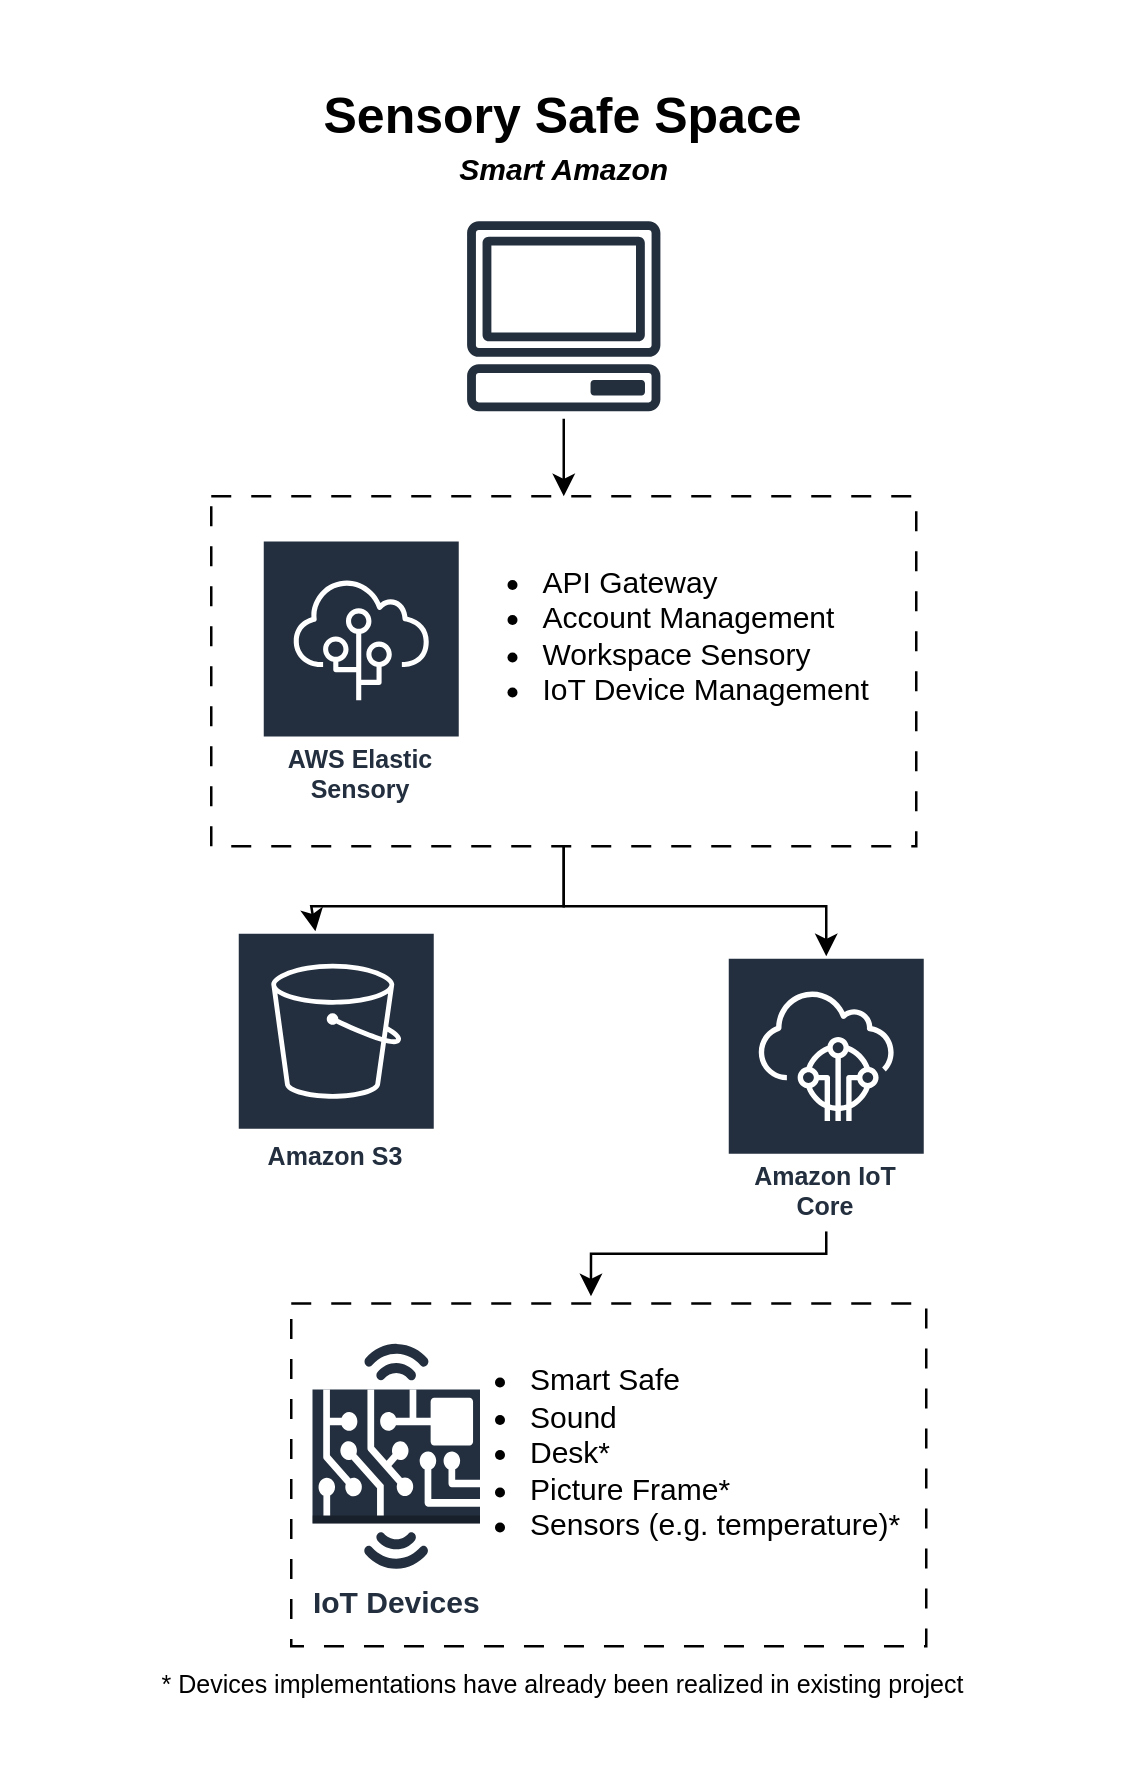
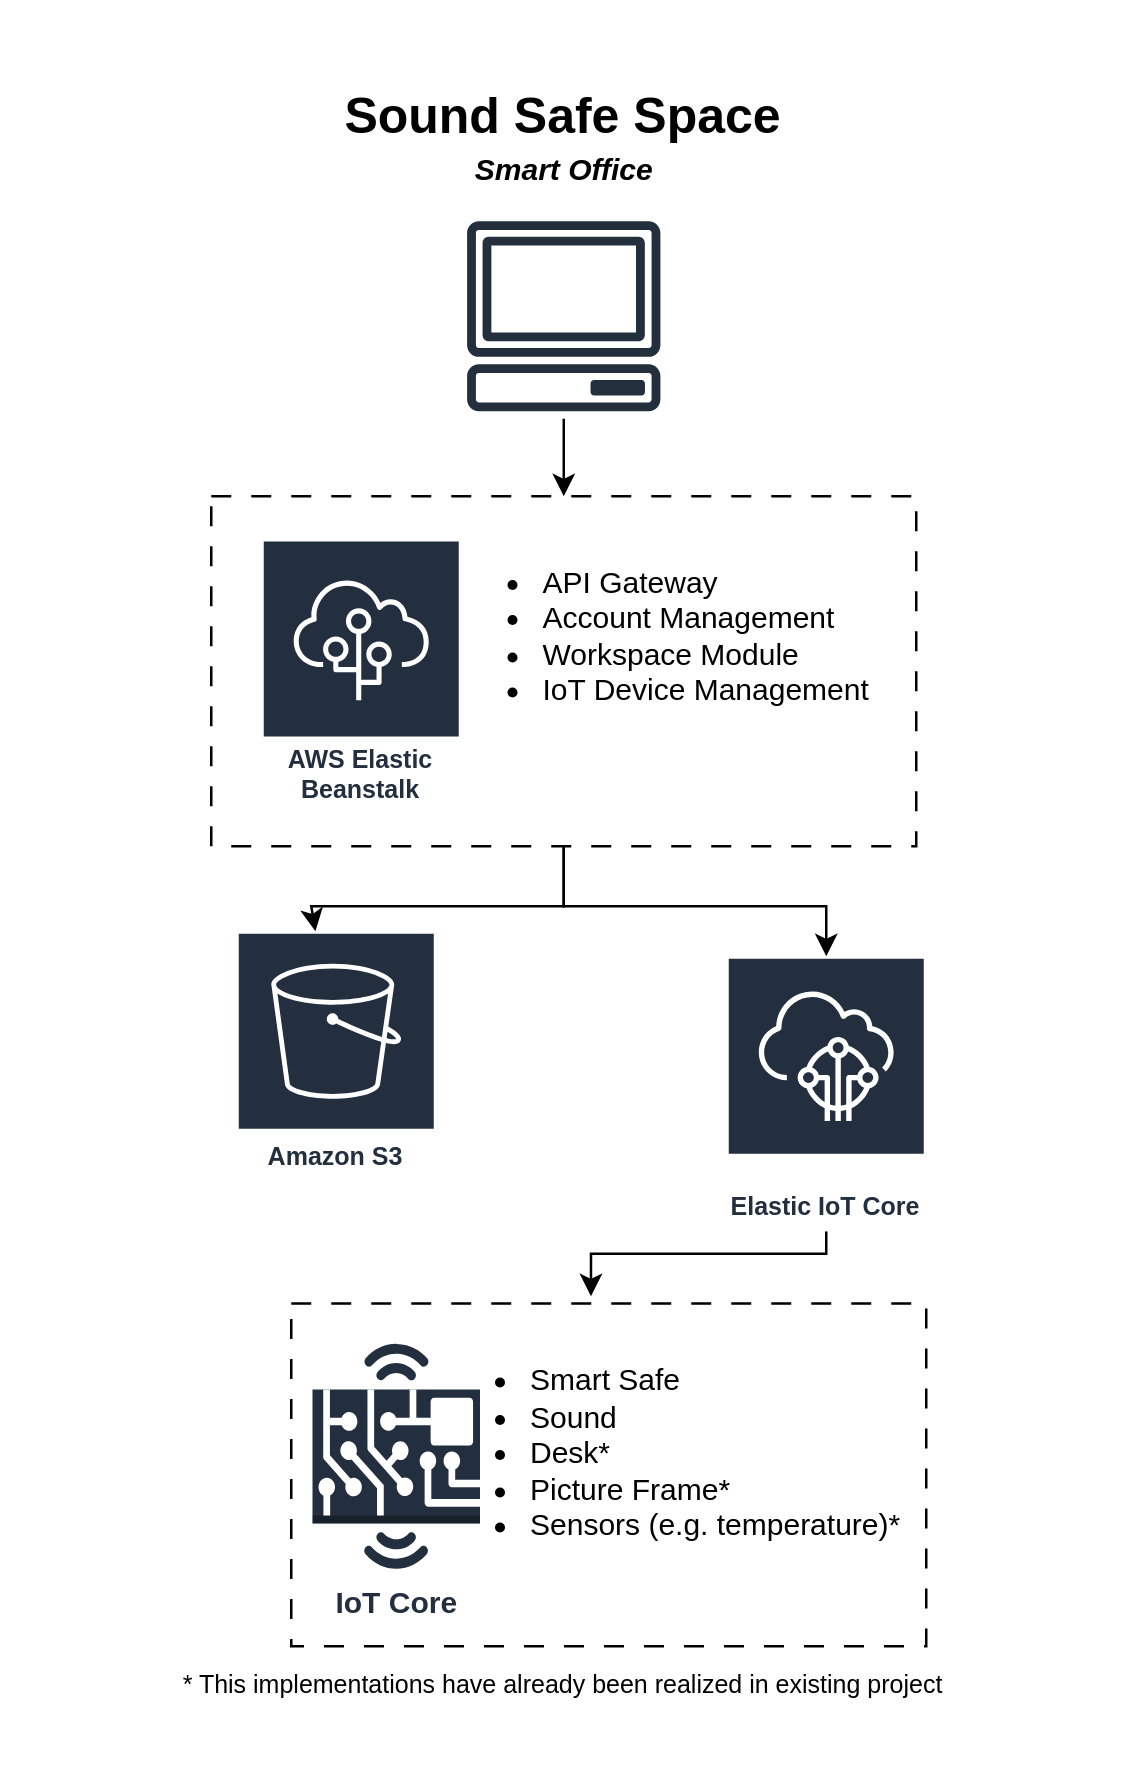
(564, 114) -> (564, 114)
(565, 171) -> (565, 171)
(608, 636) -> (608, 636)
(361, 774) -> (361, 774)
(826, 1191) -> (826, 1191)
(398, 1604) -> (398, 1604)
(564, 1684) -> (564, 1684)
